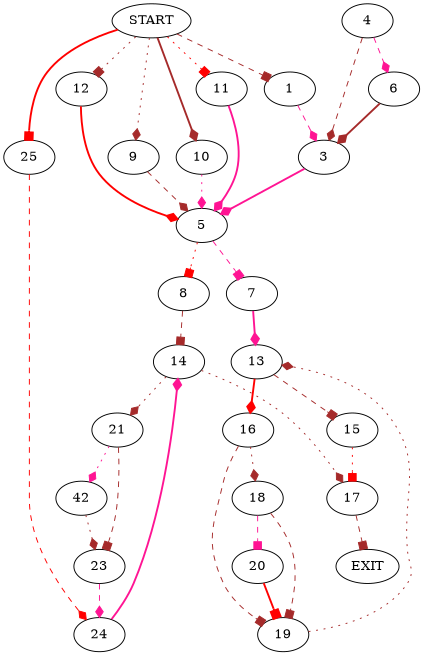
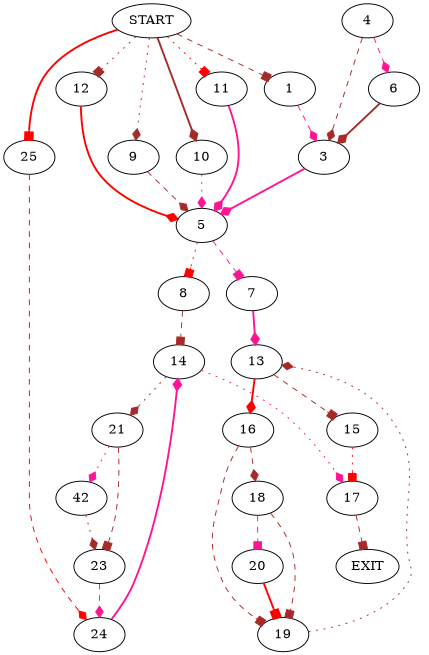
(278, 410) -> (278, 410)
(252, 458) -> (252, 458)
